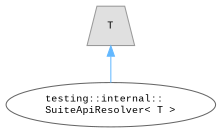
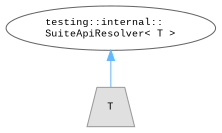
(111, 70) -> (111, 74)
